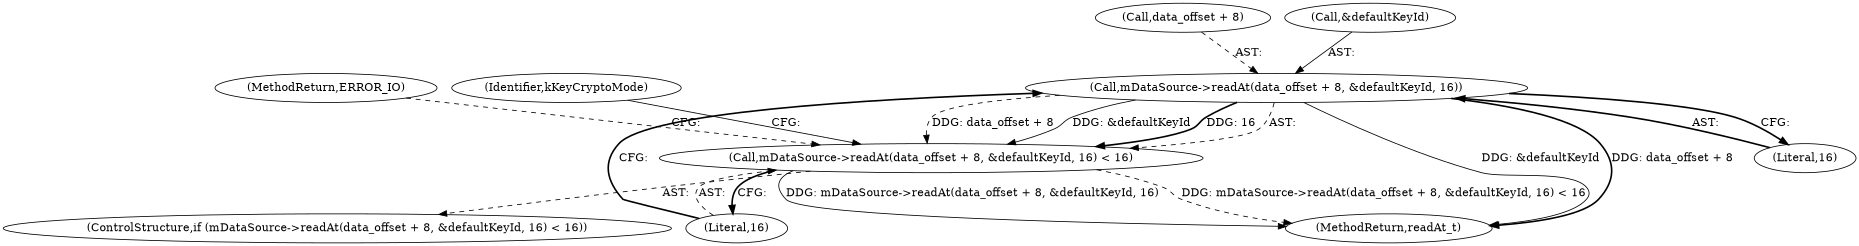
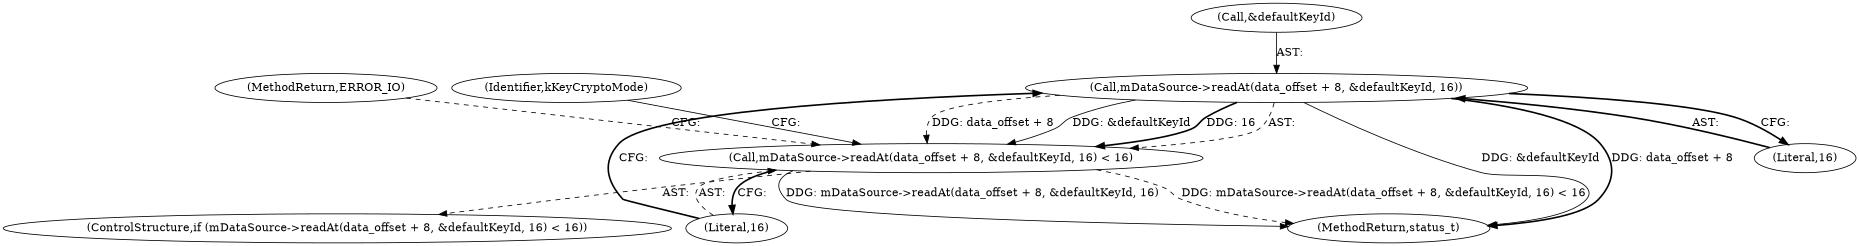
(1183, 18) -> none
(1389, 228) -> (1389, 228)
